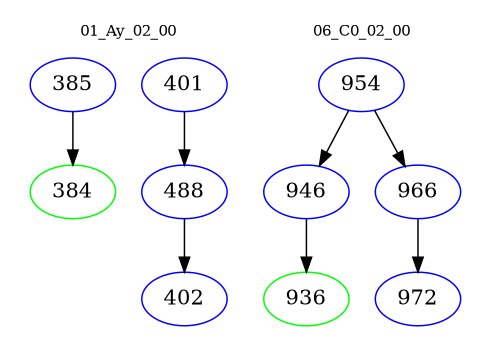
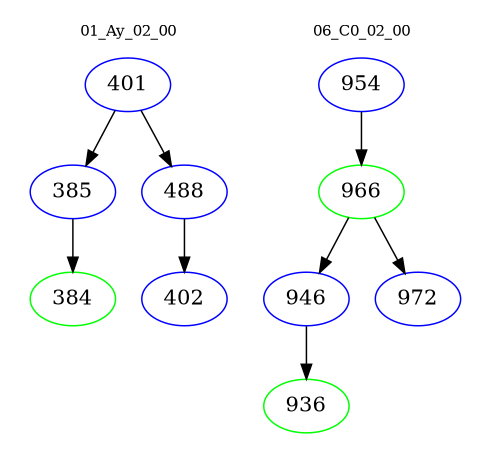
none -> (104, 131)
(338, 131) -> (338, 238)
(418, 192) -> (361, 192)
